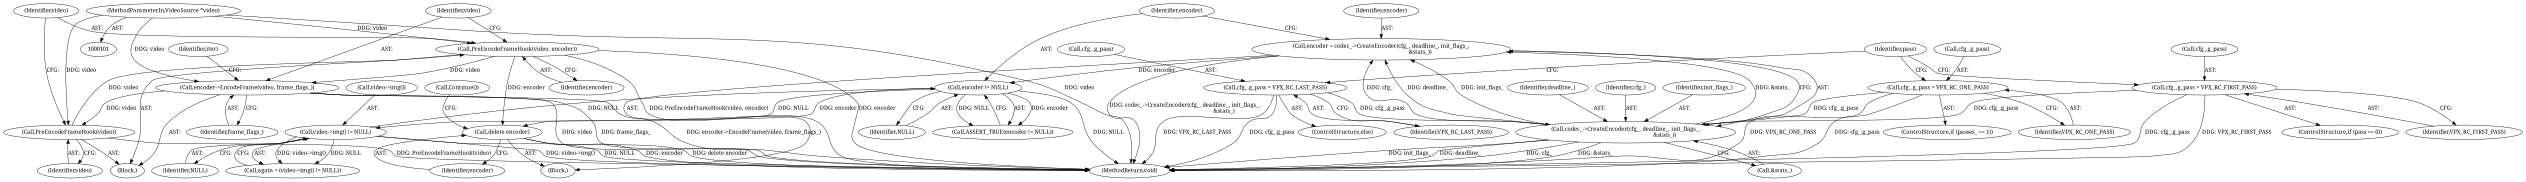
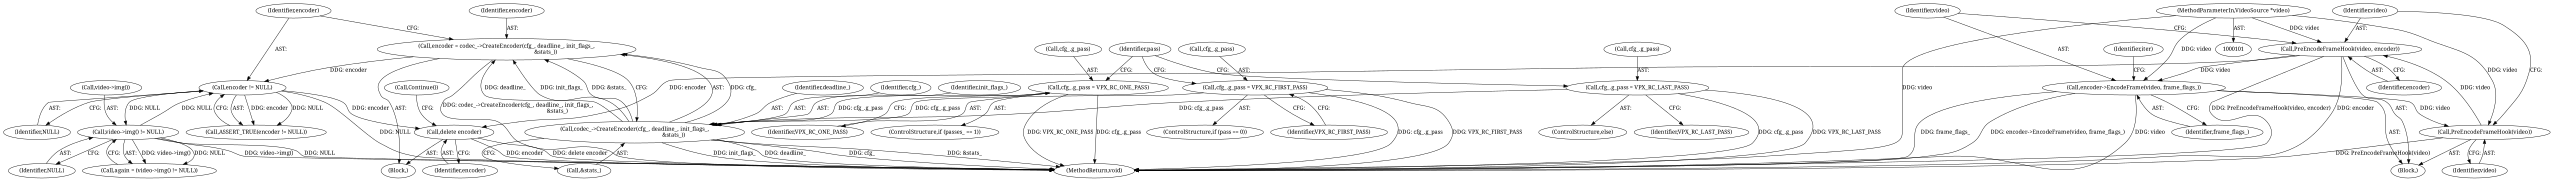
(2374, 108) -> (1325, 108)
(1341, 120) -> none
